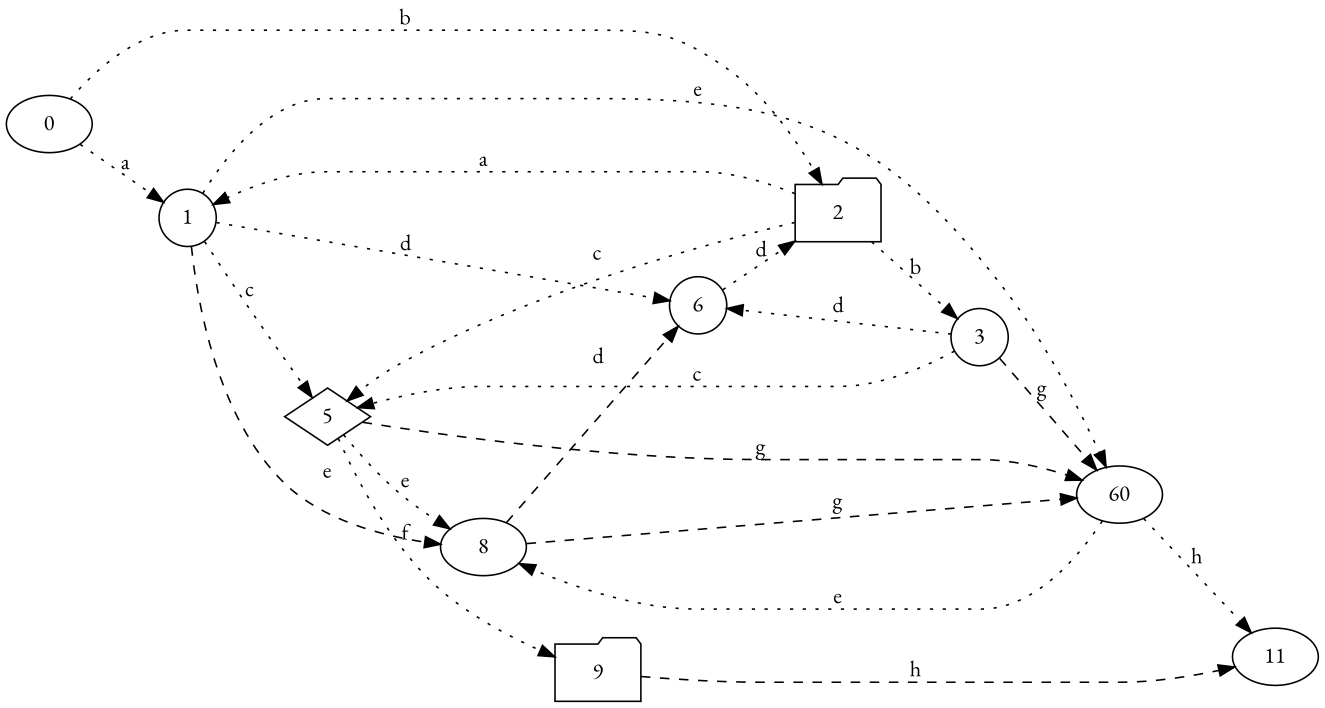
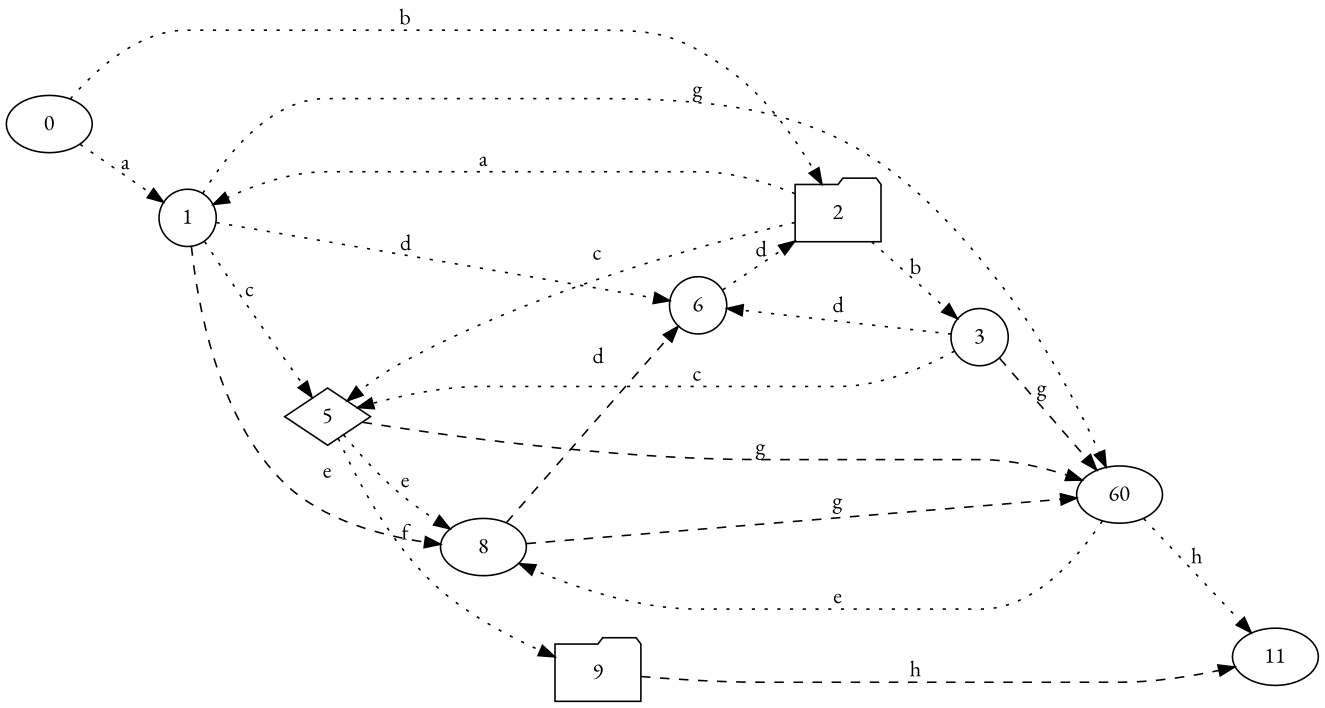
(698, 90) -> (698, 90)
